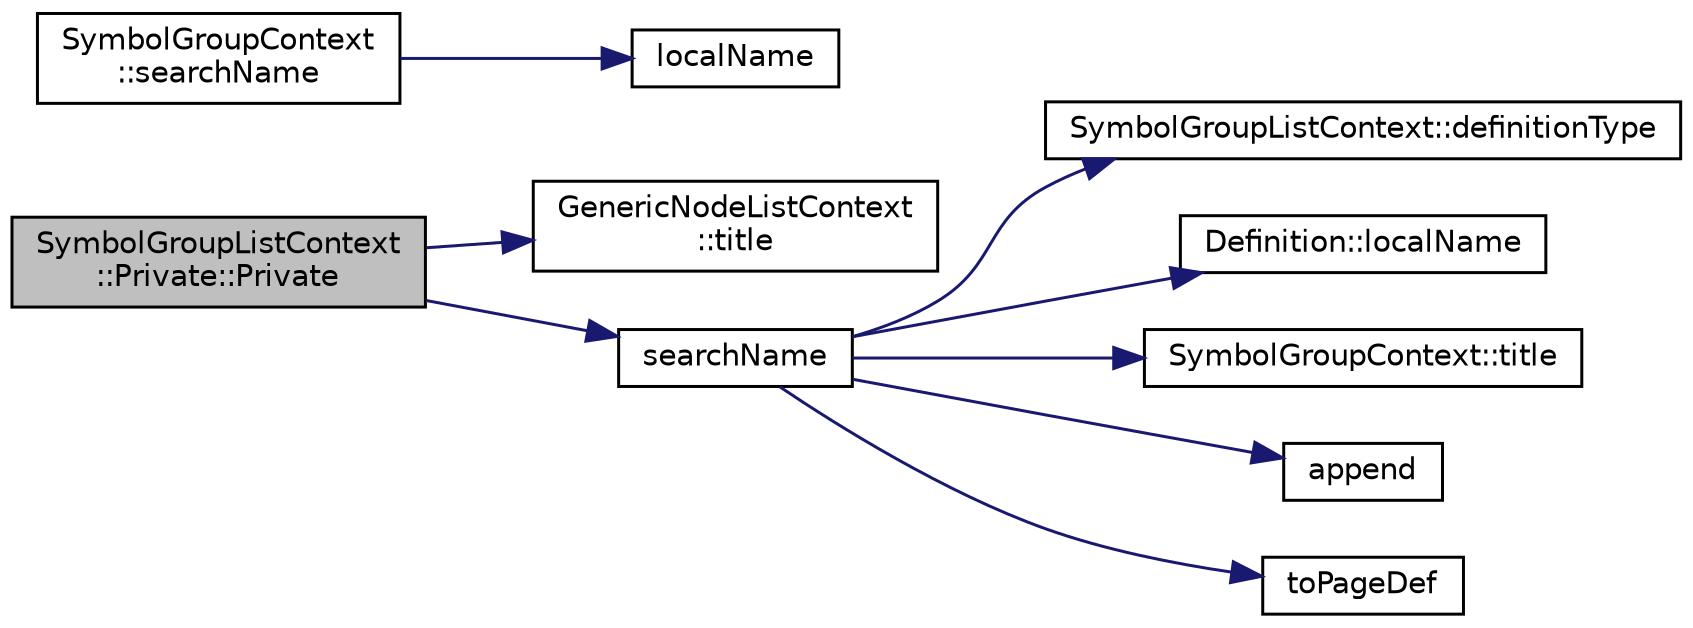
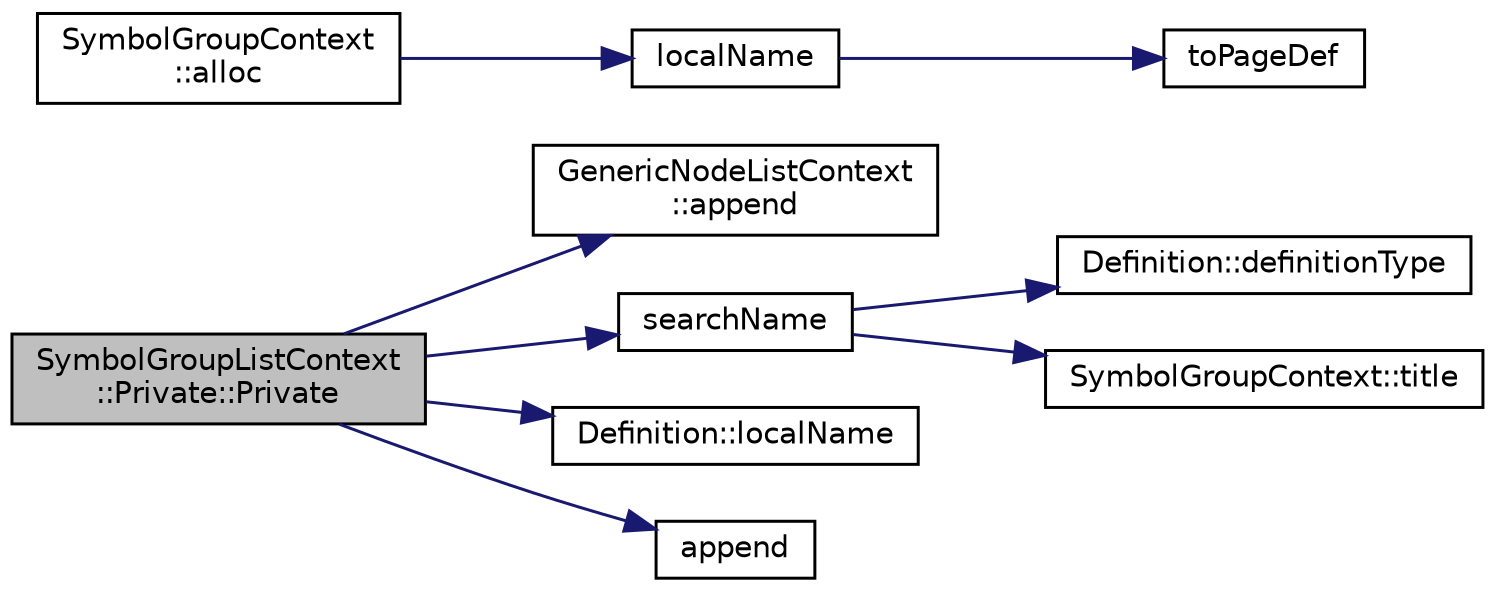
(219, 58) -> (219, 58)
(1363, 130) -> (1264, 265)
(735, 226) -> (735, 190)
(1013, 307) -> (474, 407)
(1053, 416) -> (482, 476)
(994, 508) -> (986, 58)
